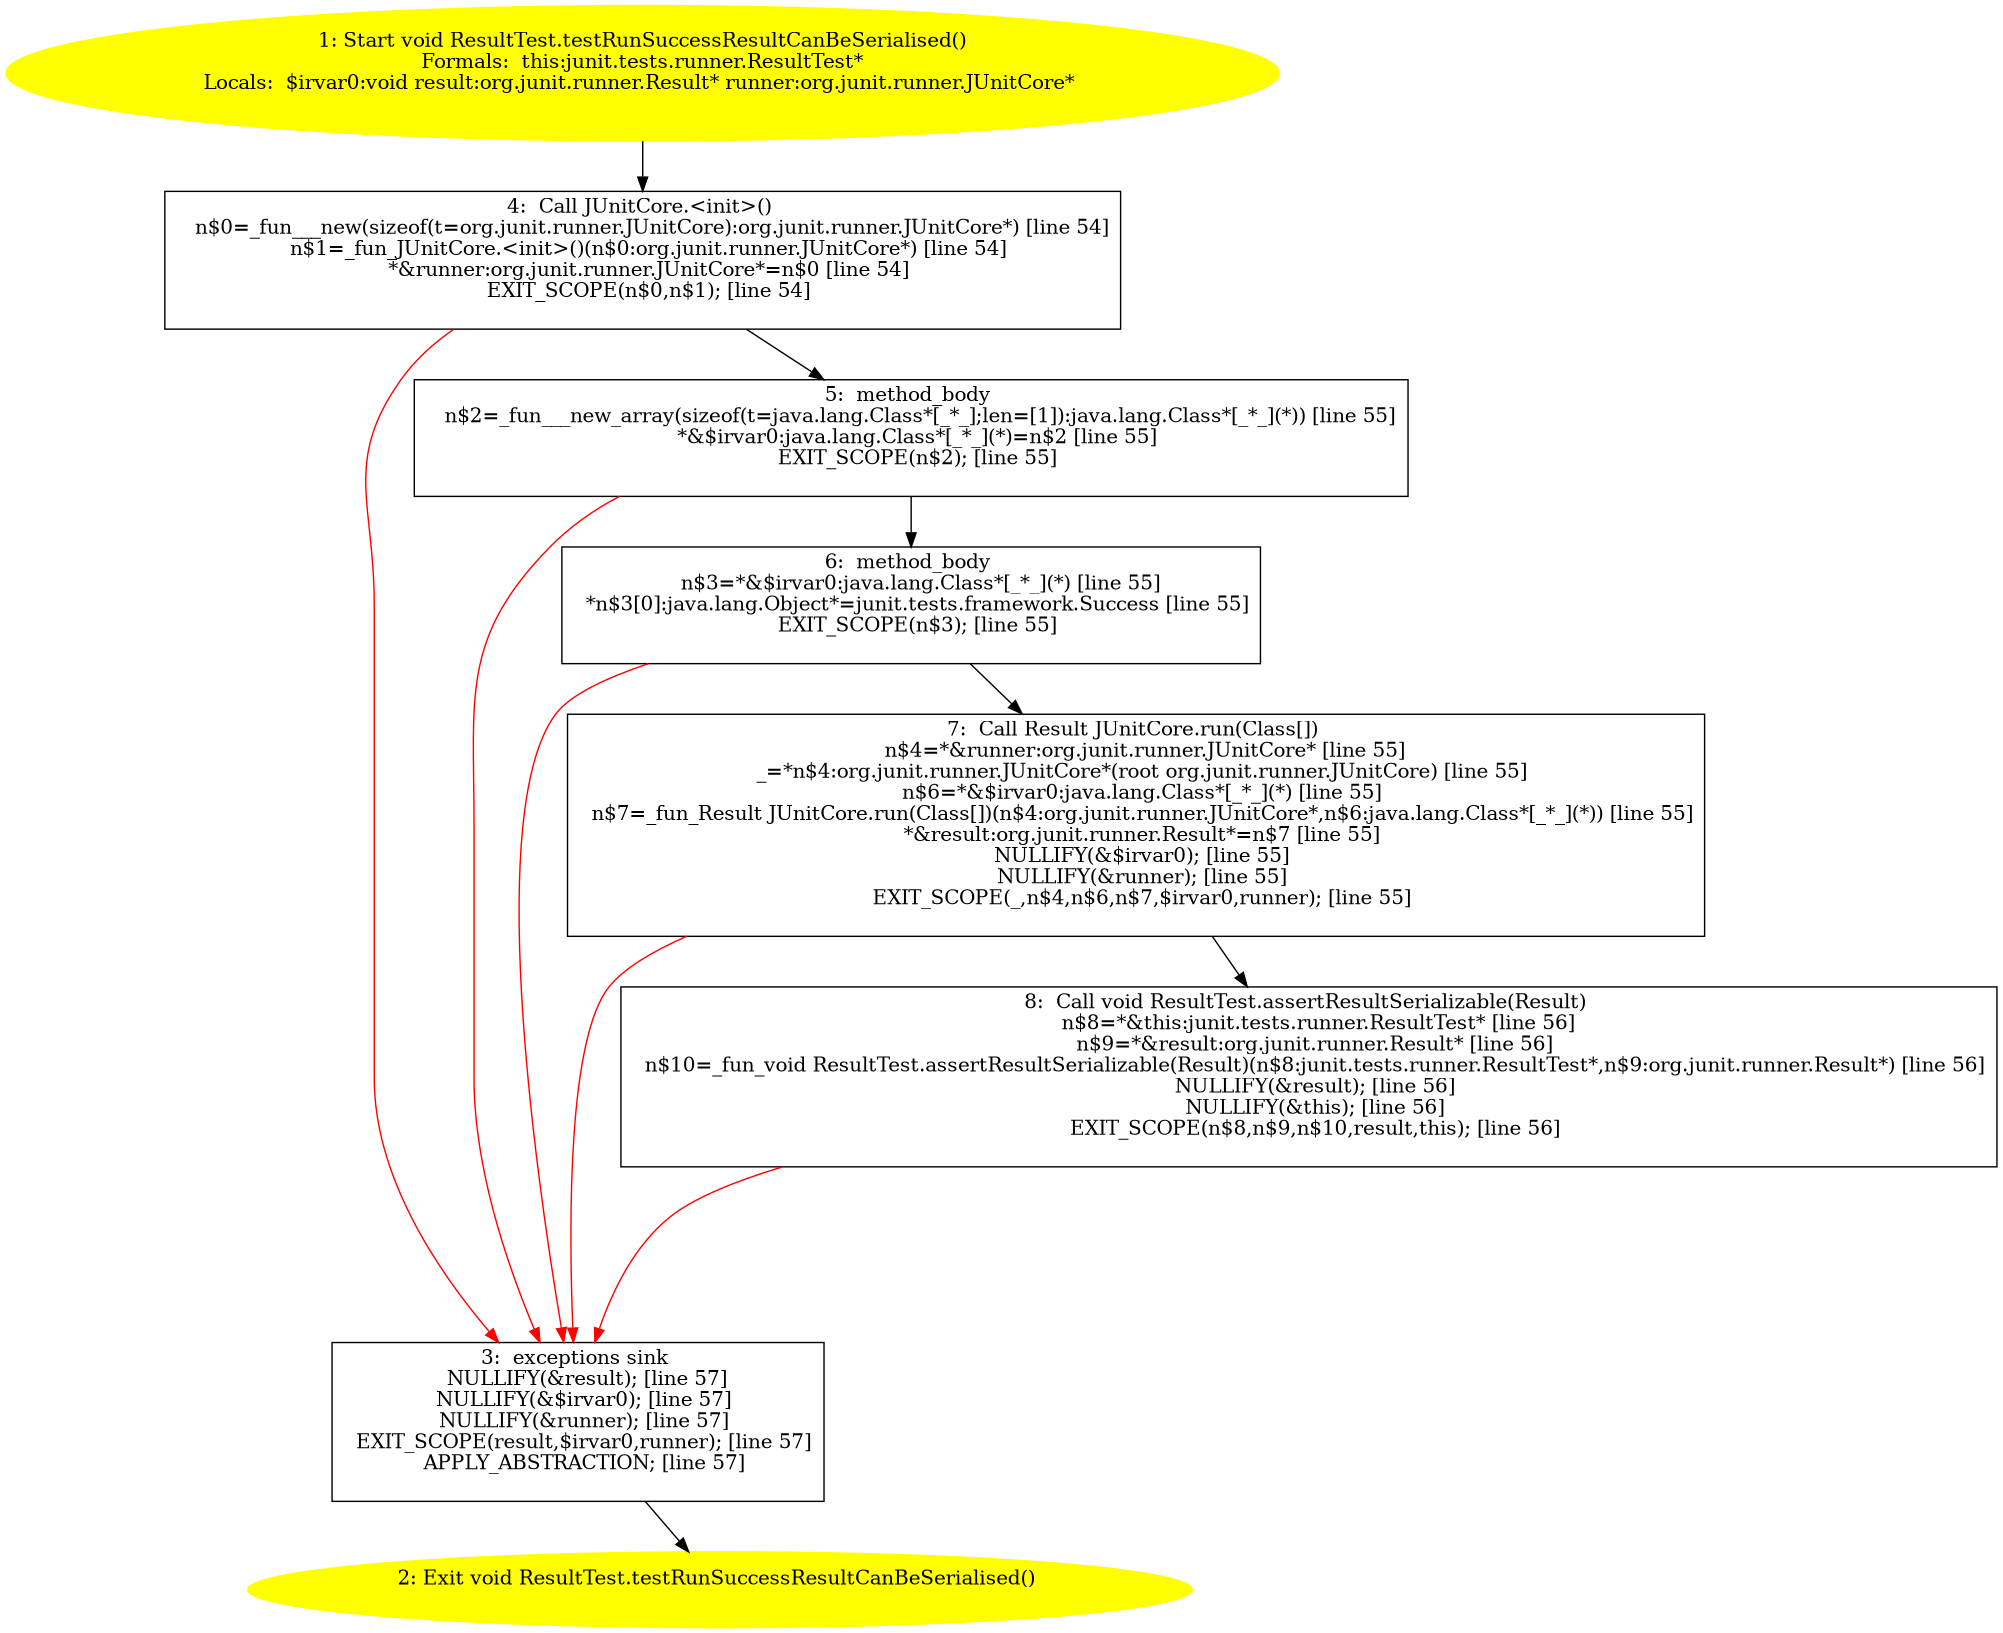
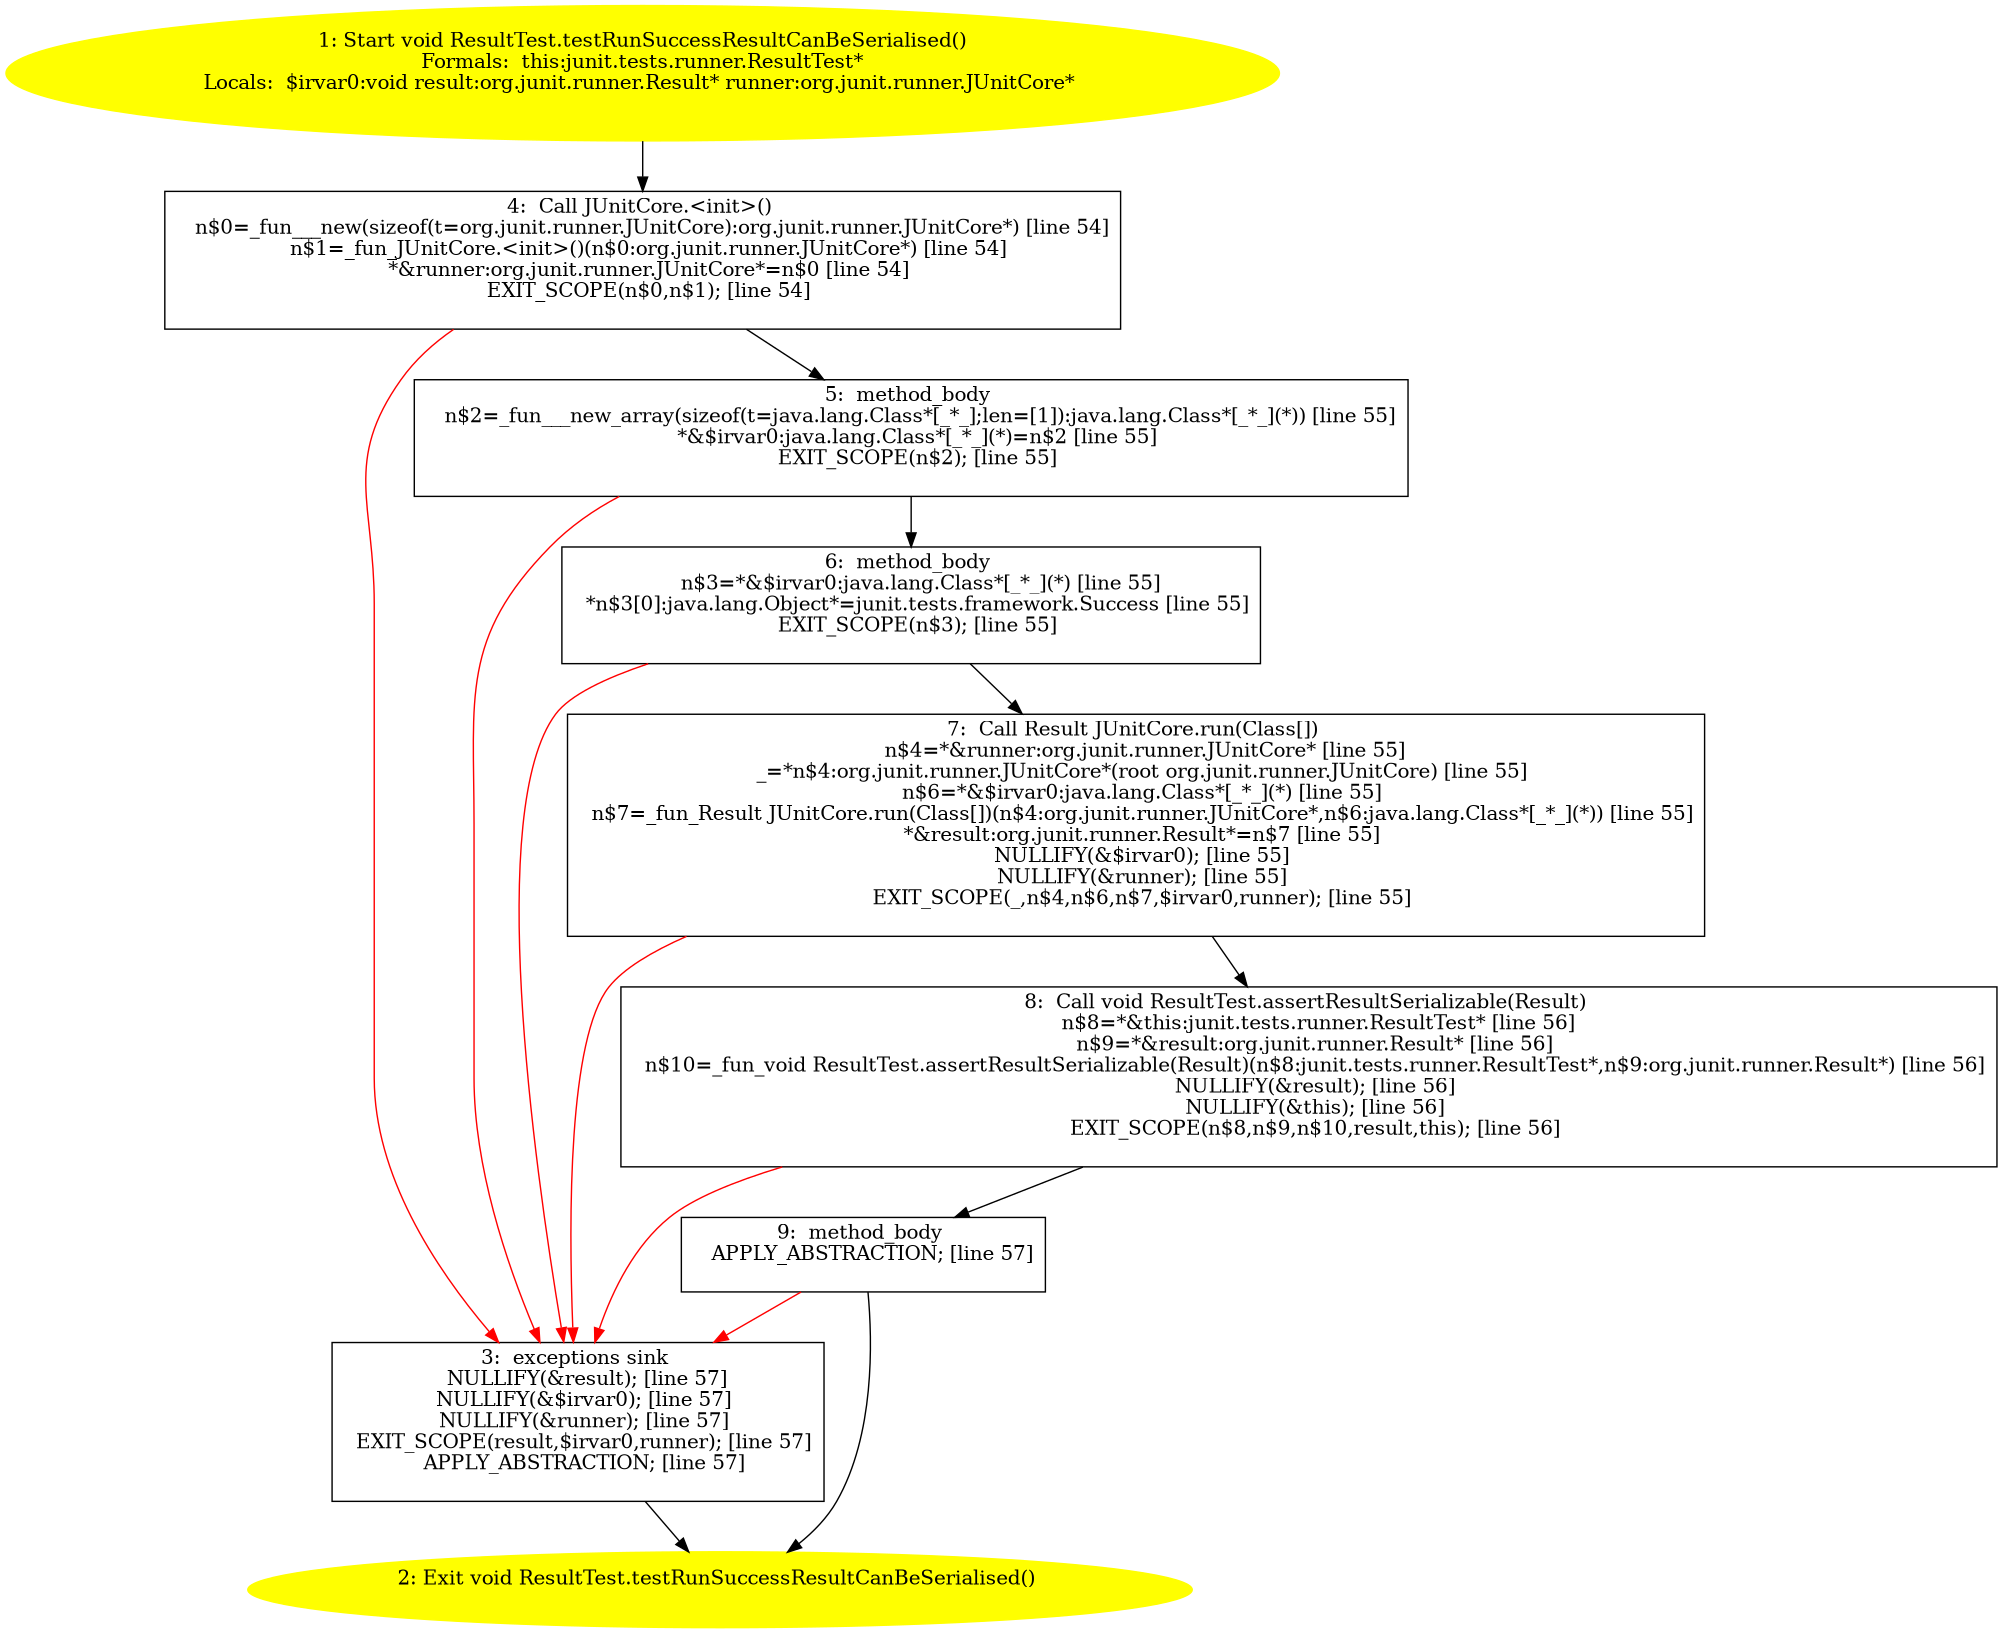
none -> (863, 1255)
